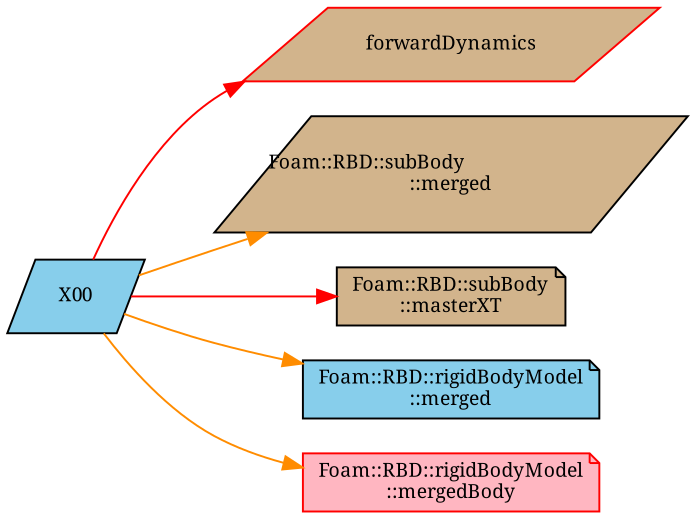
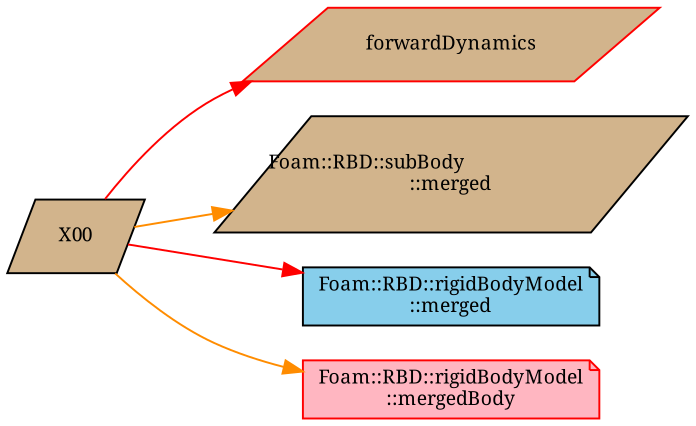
(76, 296) -> (76, 236)
(451, 296) -> none
(203, 340) -> (205, 257)
